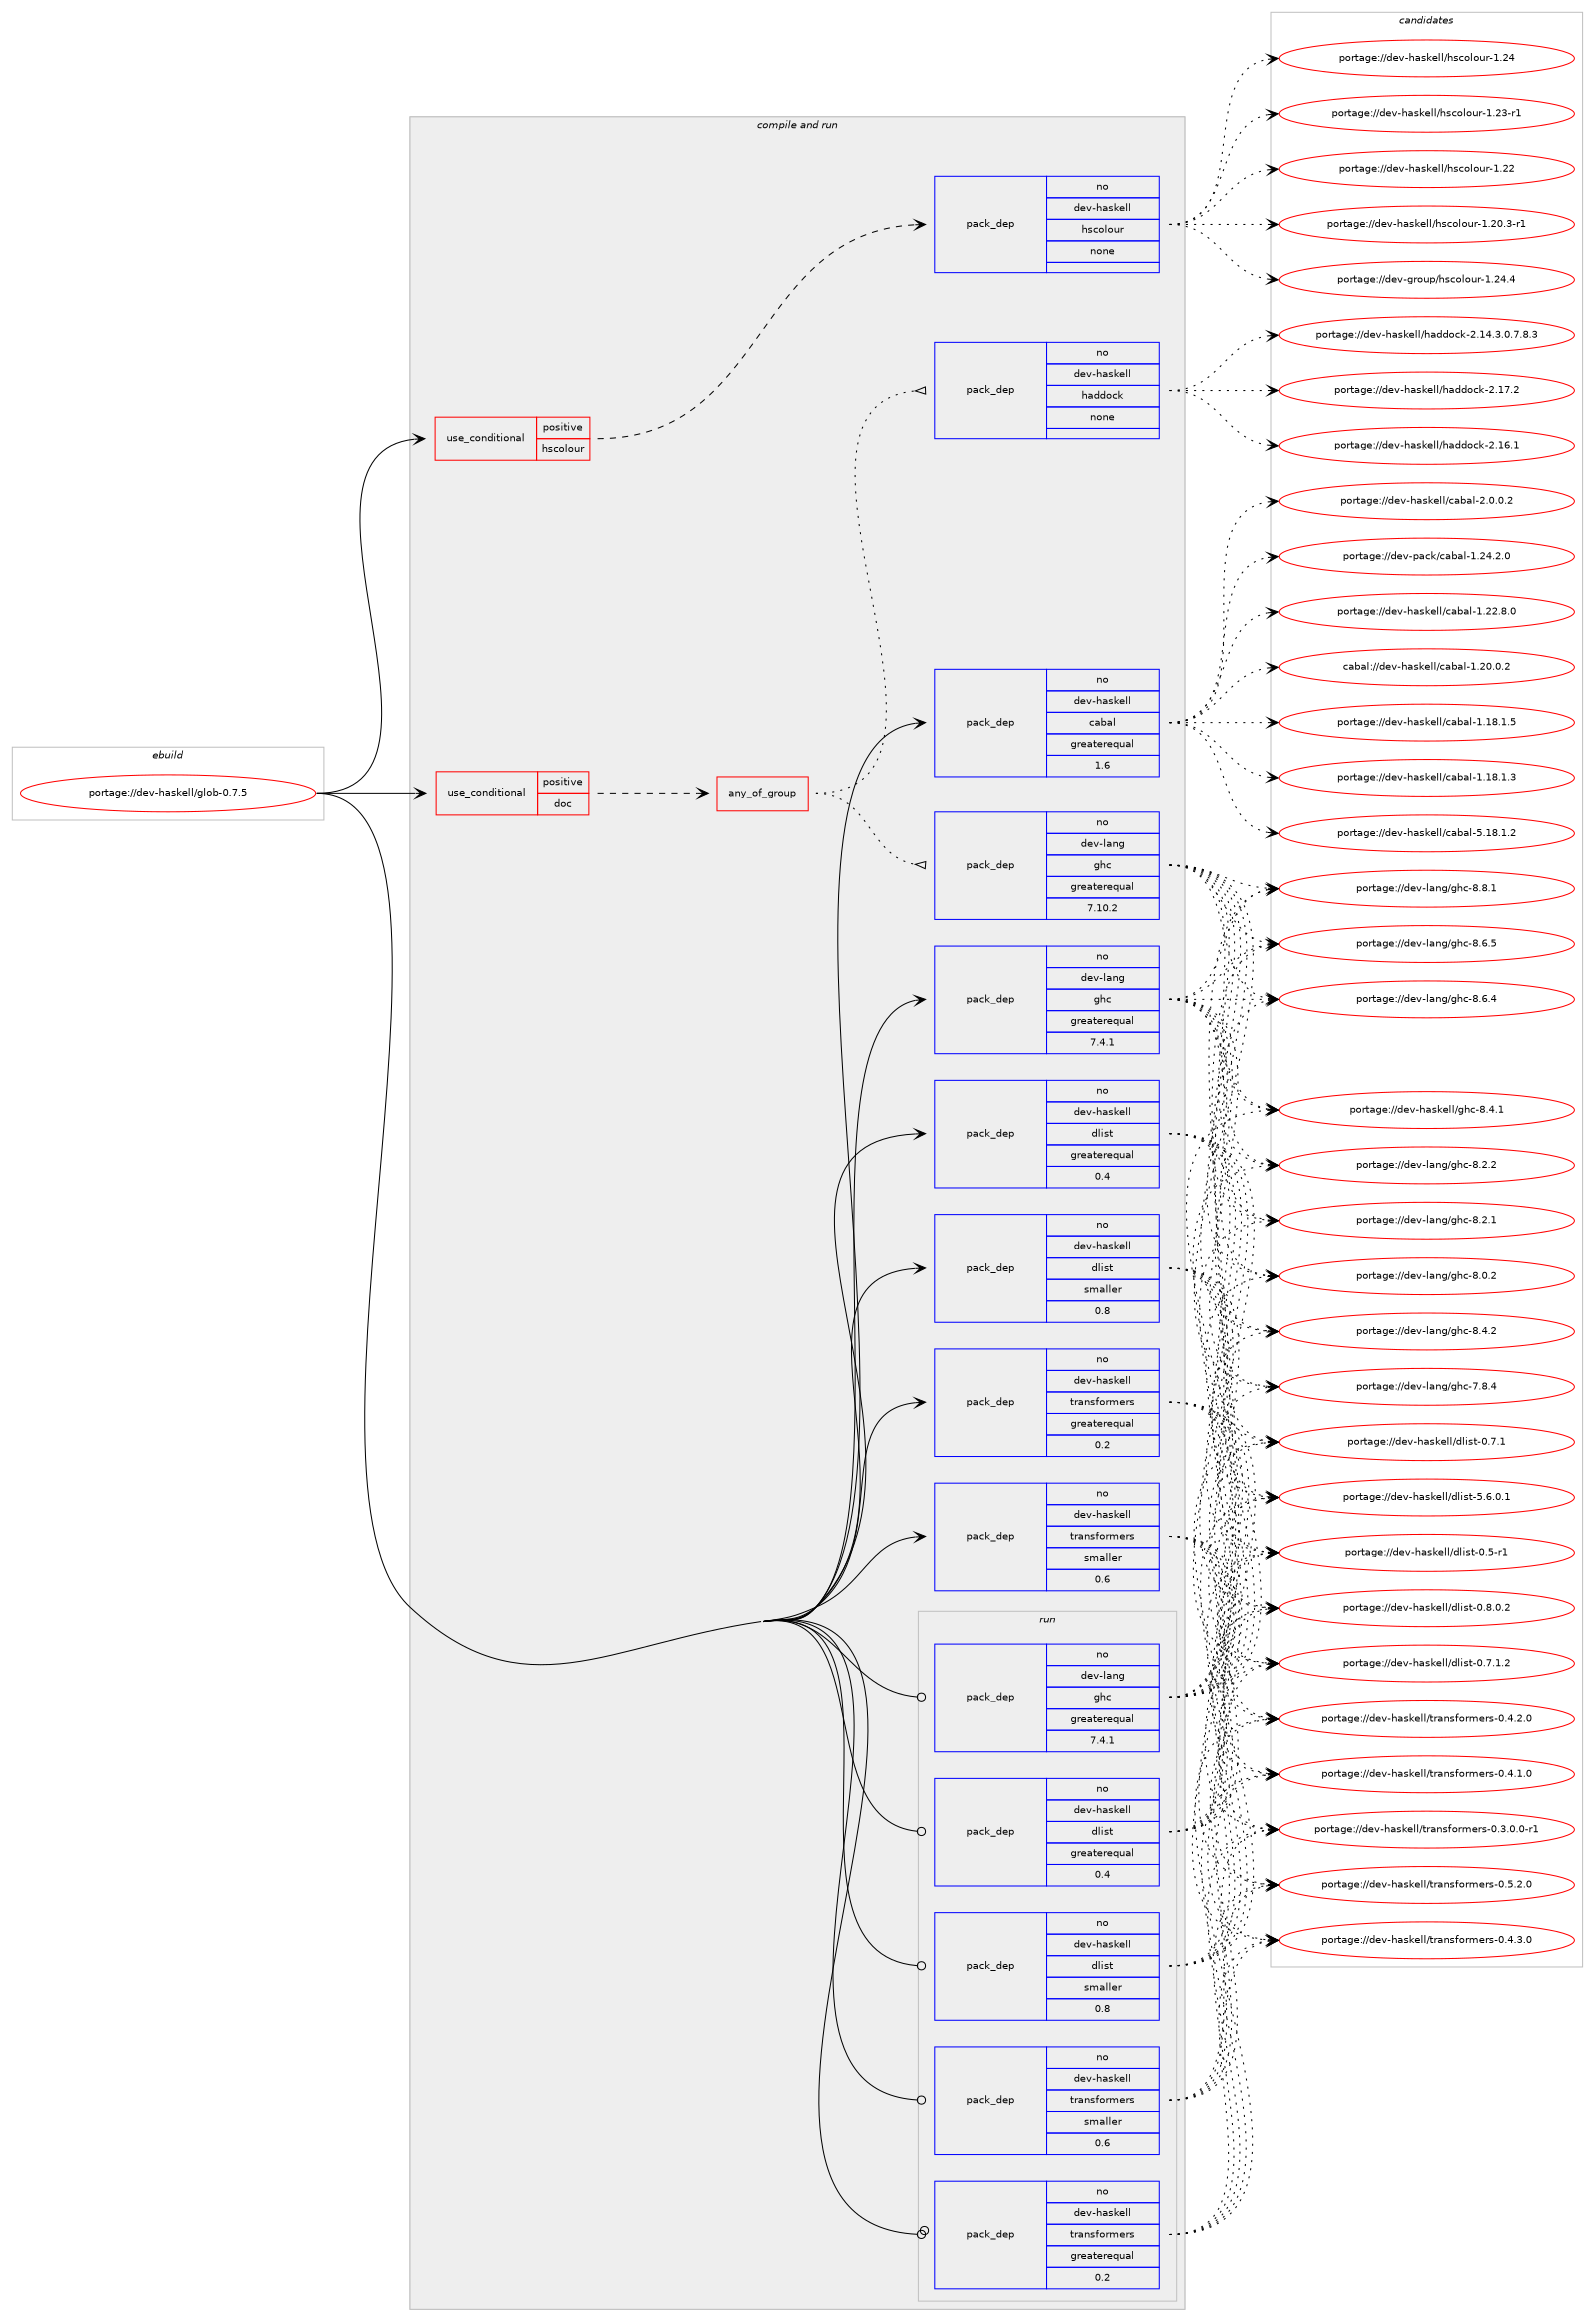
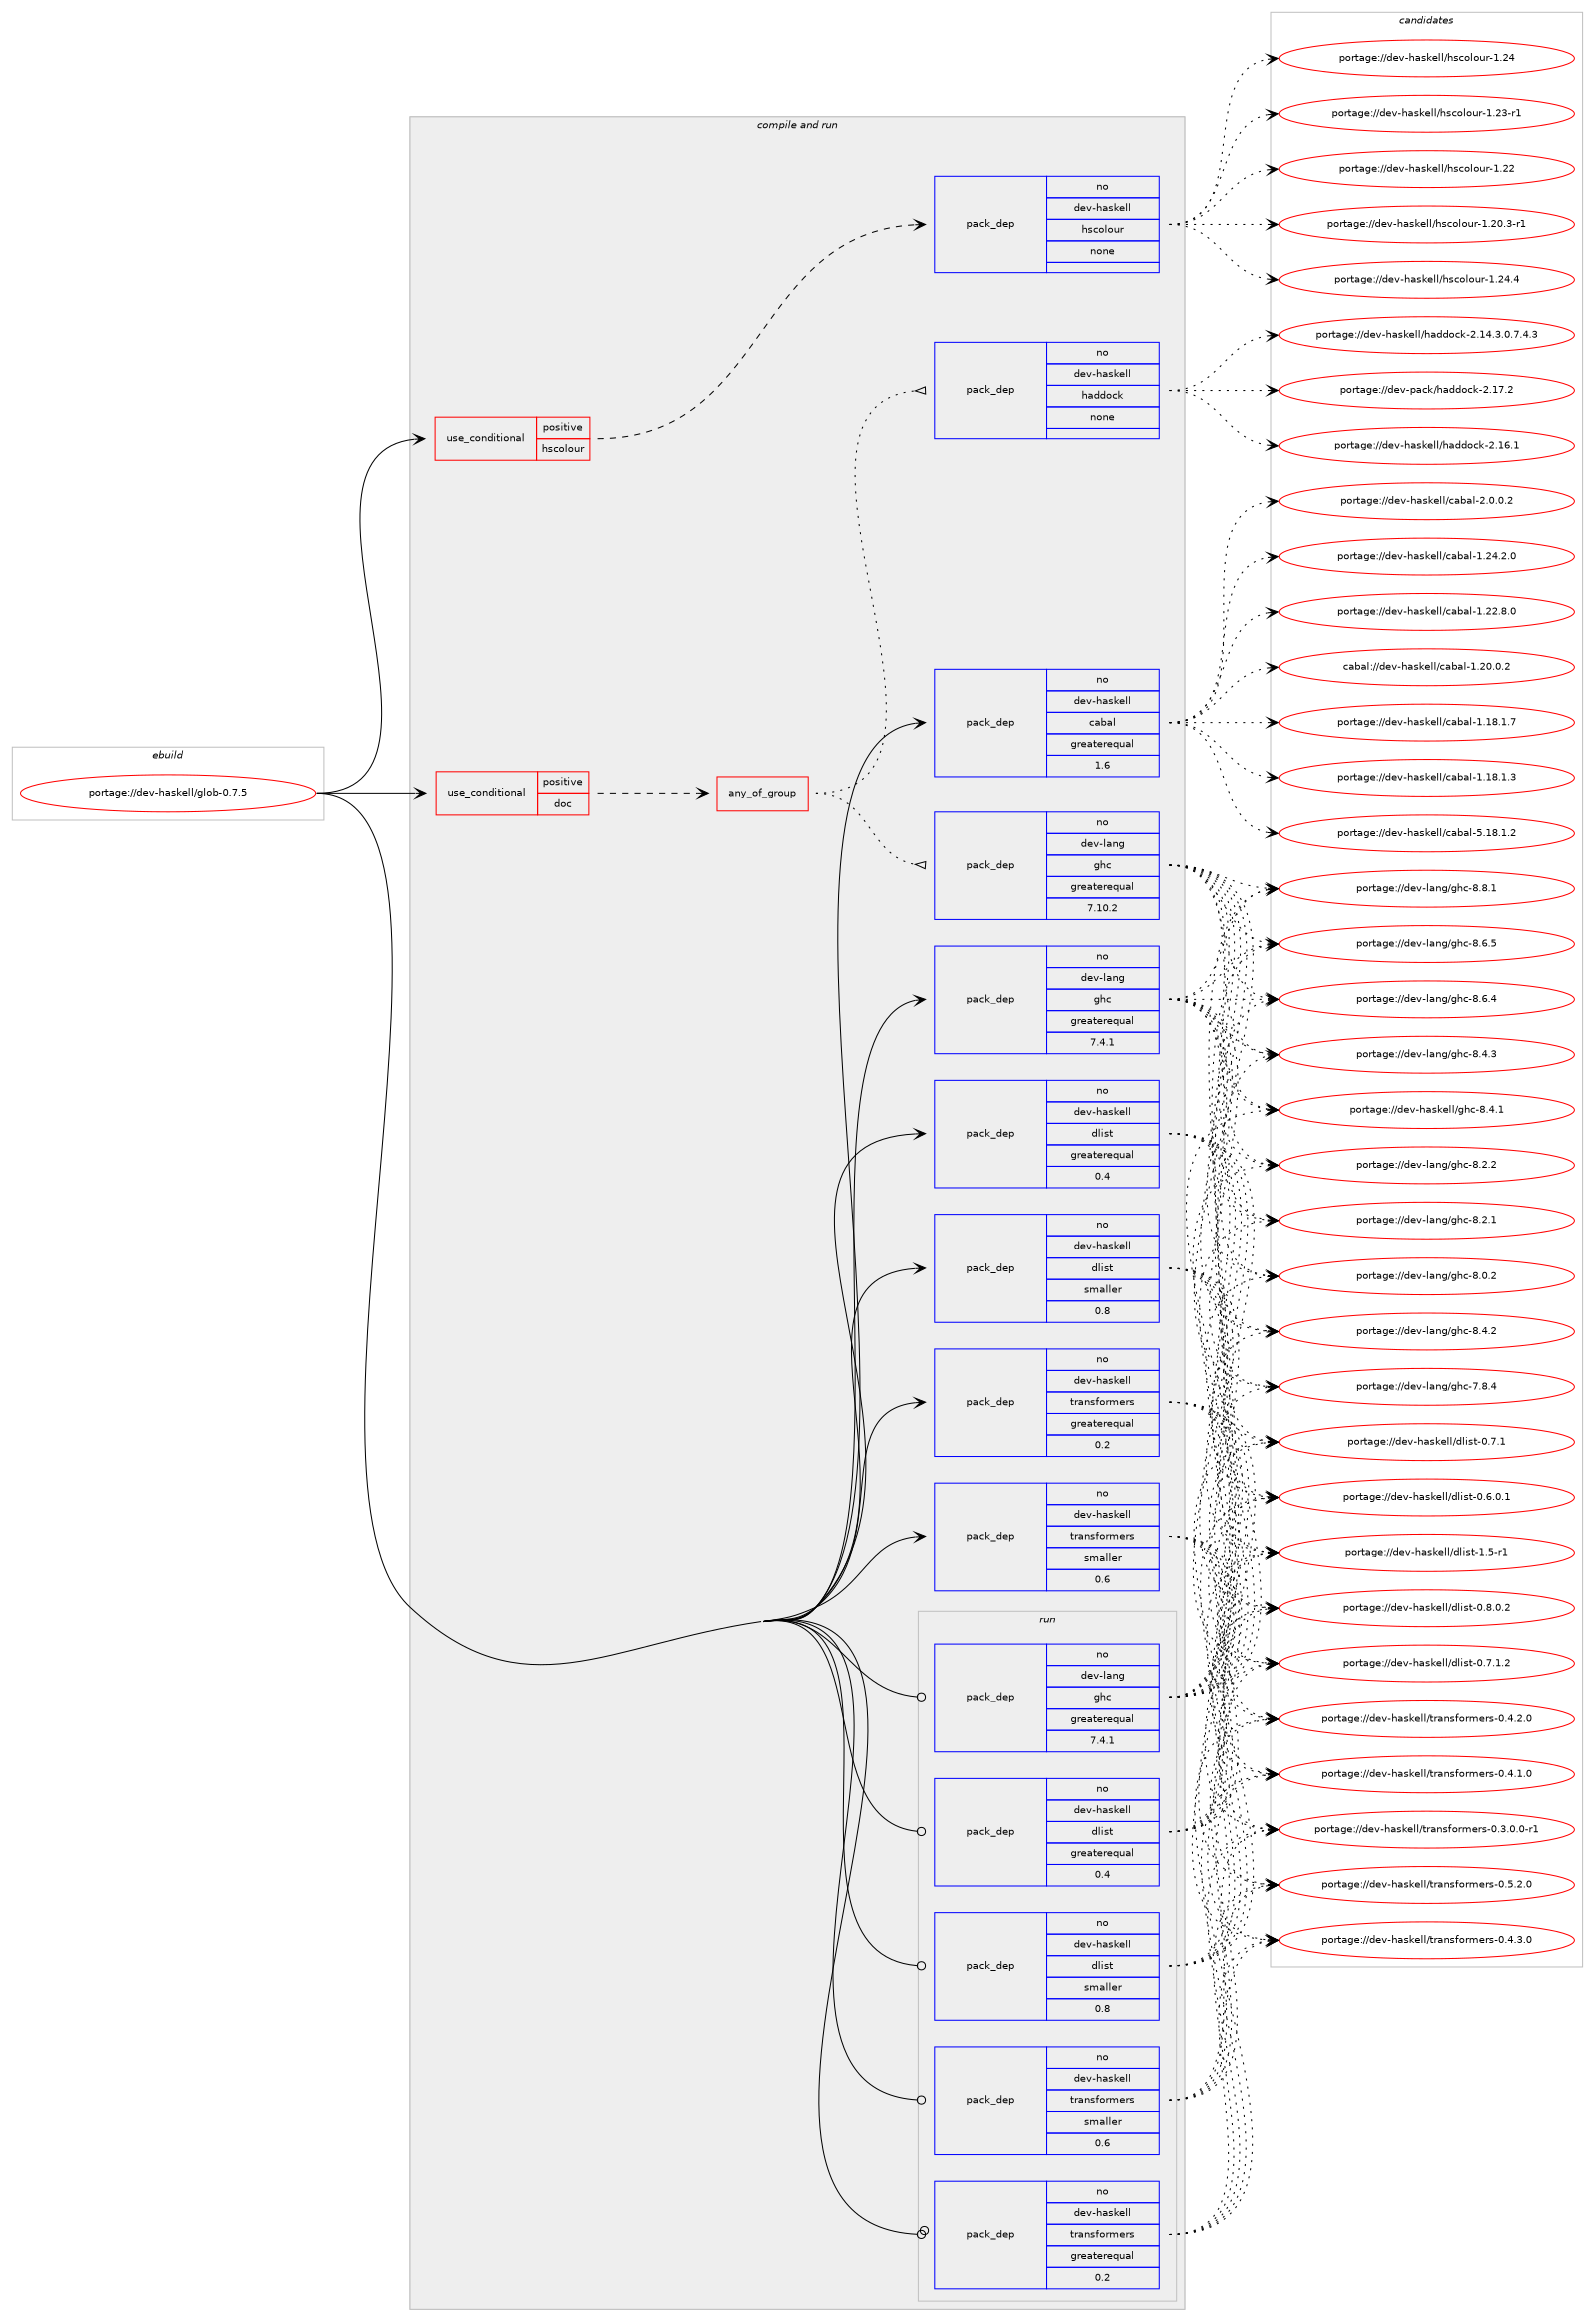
(1427, 280) -> (1427, 280)
(1427, 335) -> (1427, 335)
(1427, 391) -> (1427, 391)
(1427, 557) -> (1427, 557)
(1427, 723) -> (1427, 723)
none -> (1427, 1055)
(1427, 1498) -> (1427, 1498)
(1427, 1553) -> (1427, 1553)
